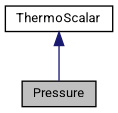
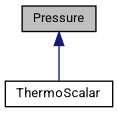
(59, 63) -> (59, 63)
